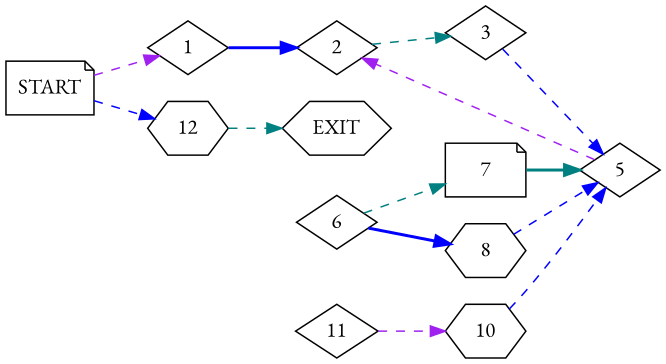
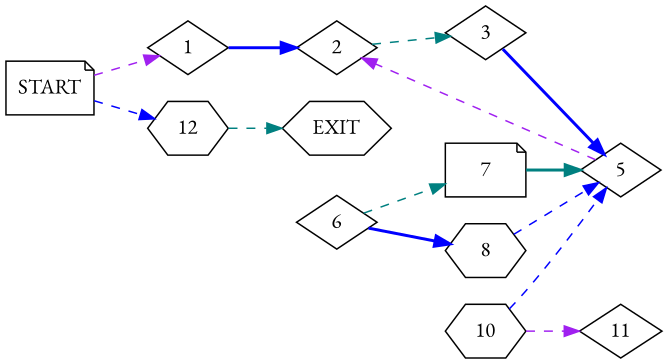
(548, 96) -> (548, 96)
(404, 331) -> (545, 331)
